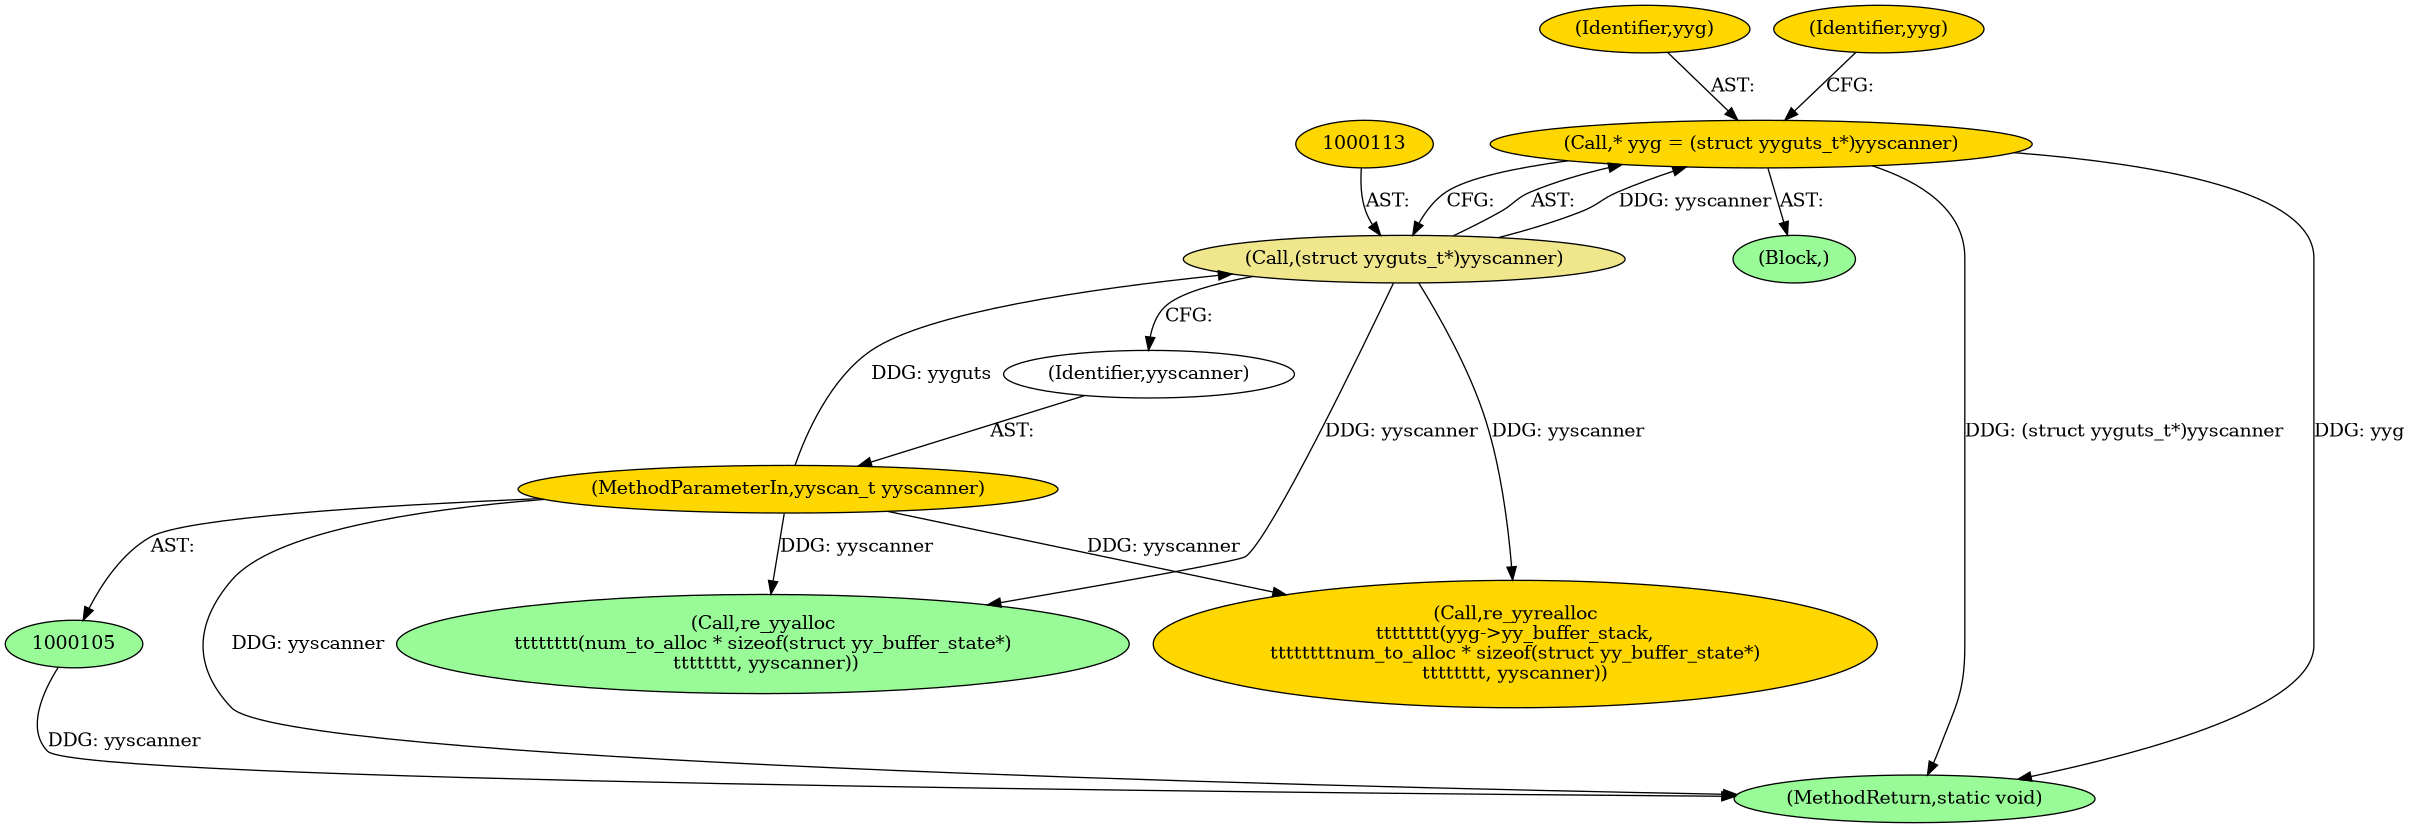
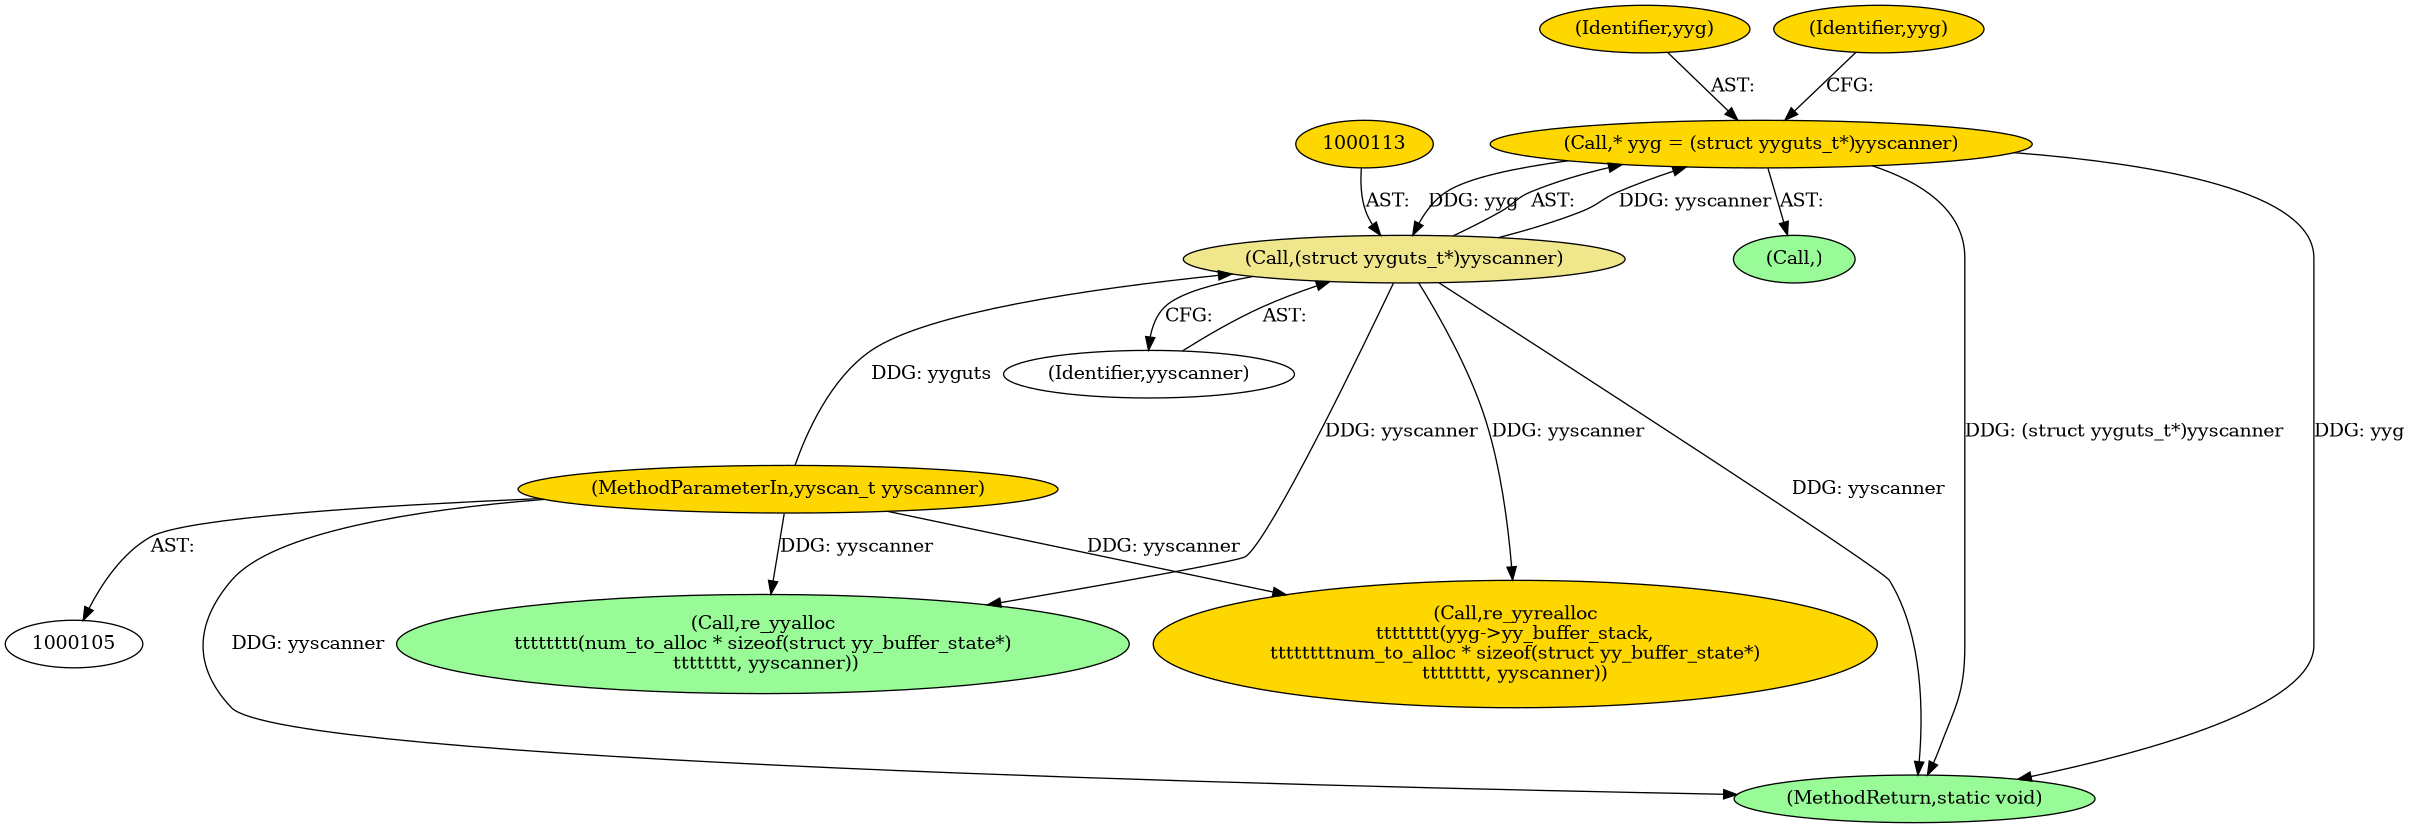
(1474, 202) -> (1474, 202)
(1794, 259) -> (1794, 259)
(978, 429) -> (1247, 314)
(74, 644) -> (74, 644)
(839, 786) -> (1743, 481)
